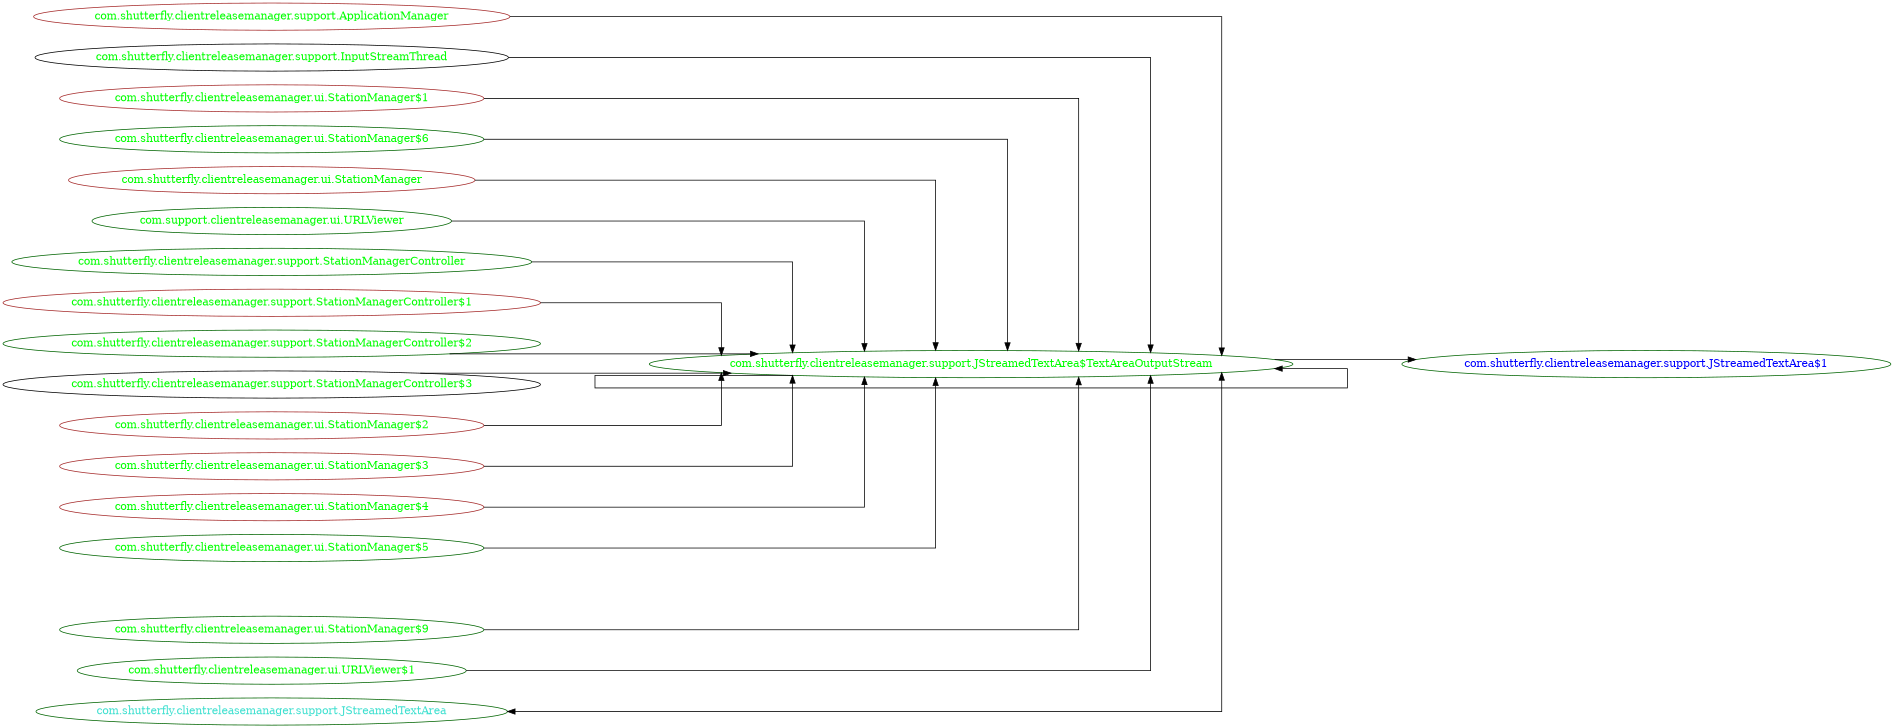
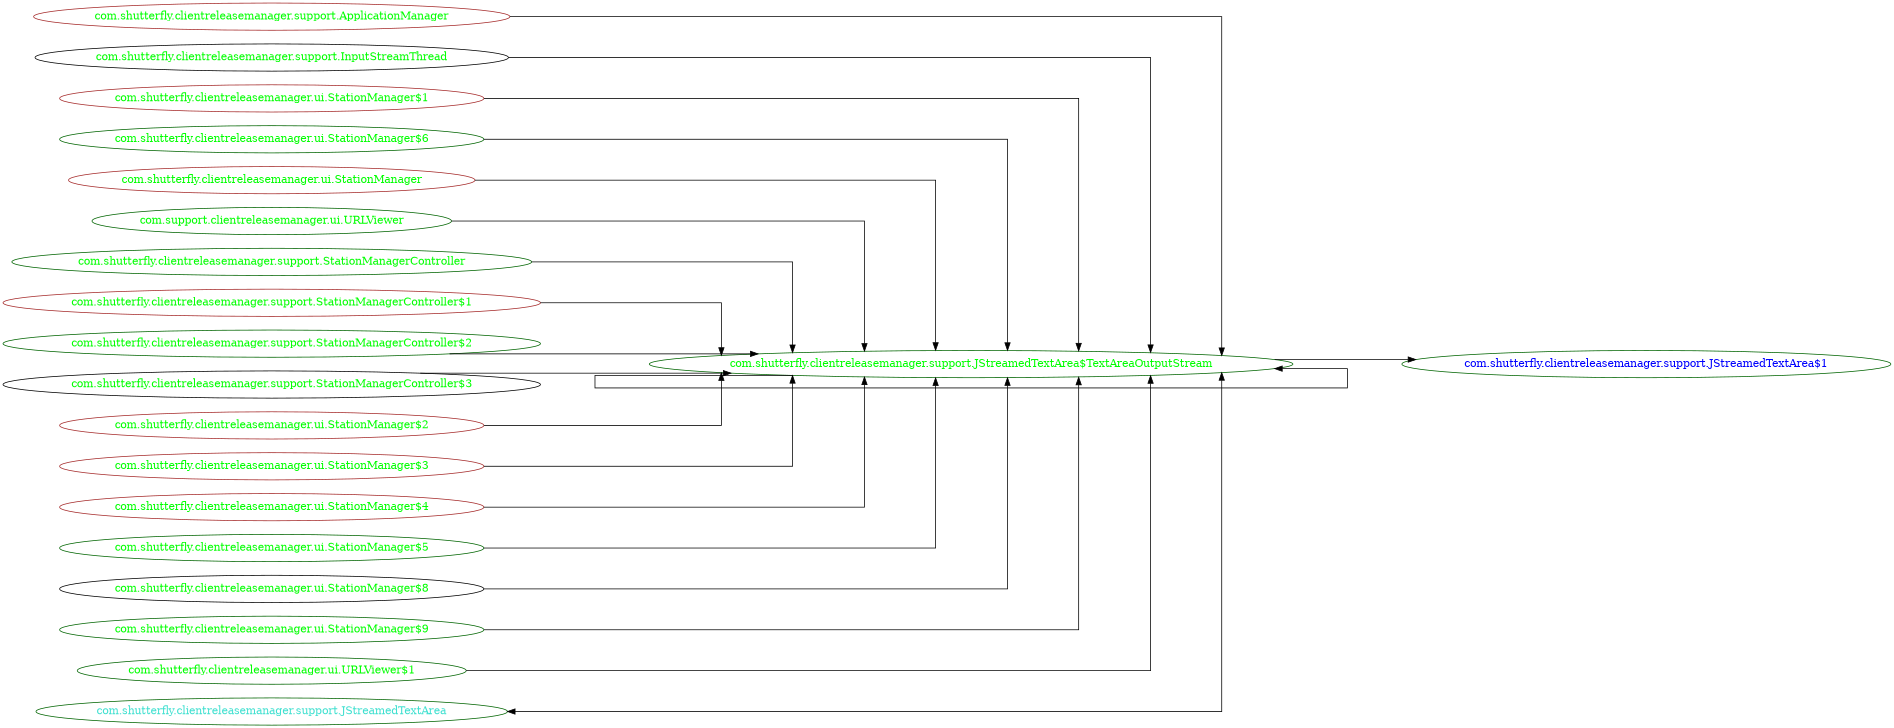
none -> (272, 589)
